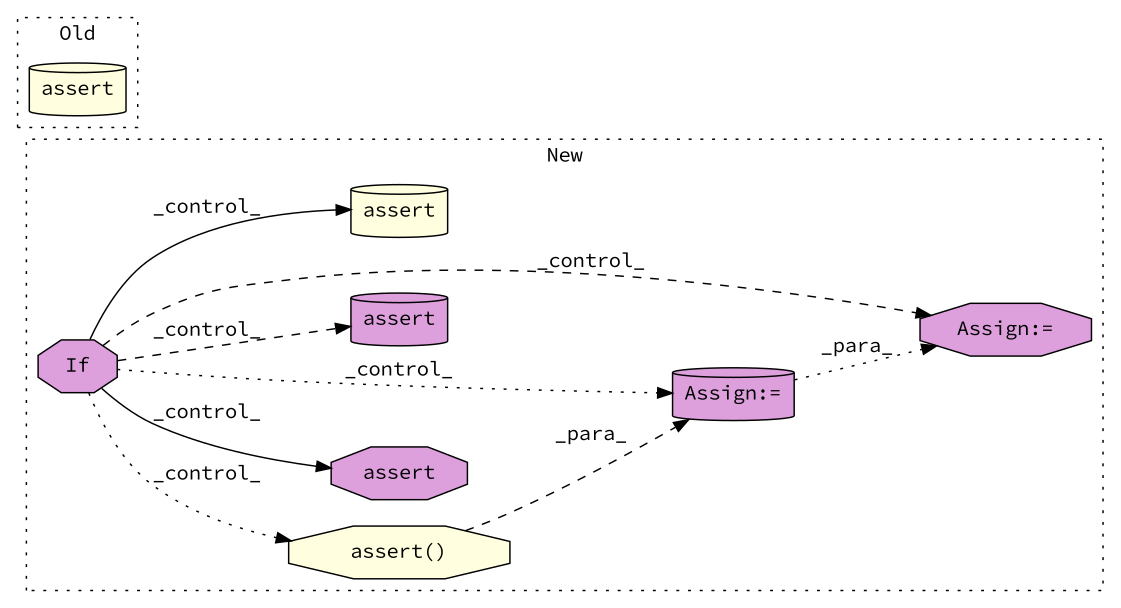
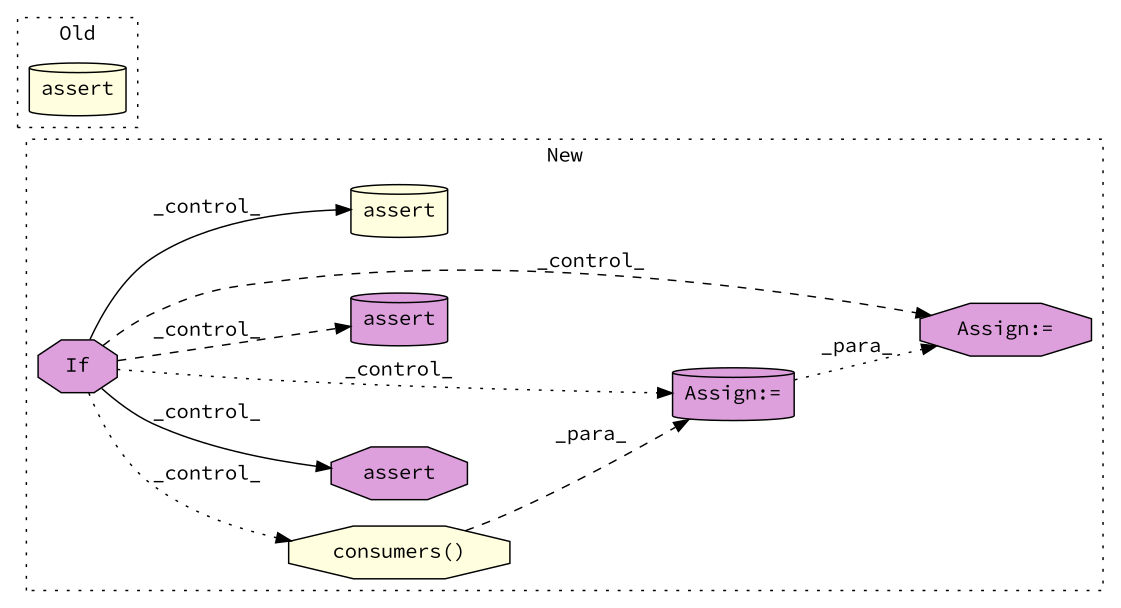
(399, 552) -> (399, 552)
